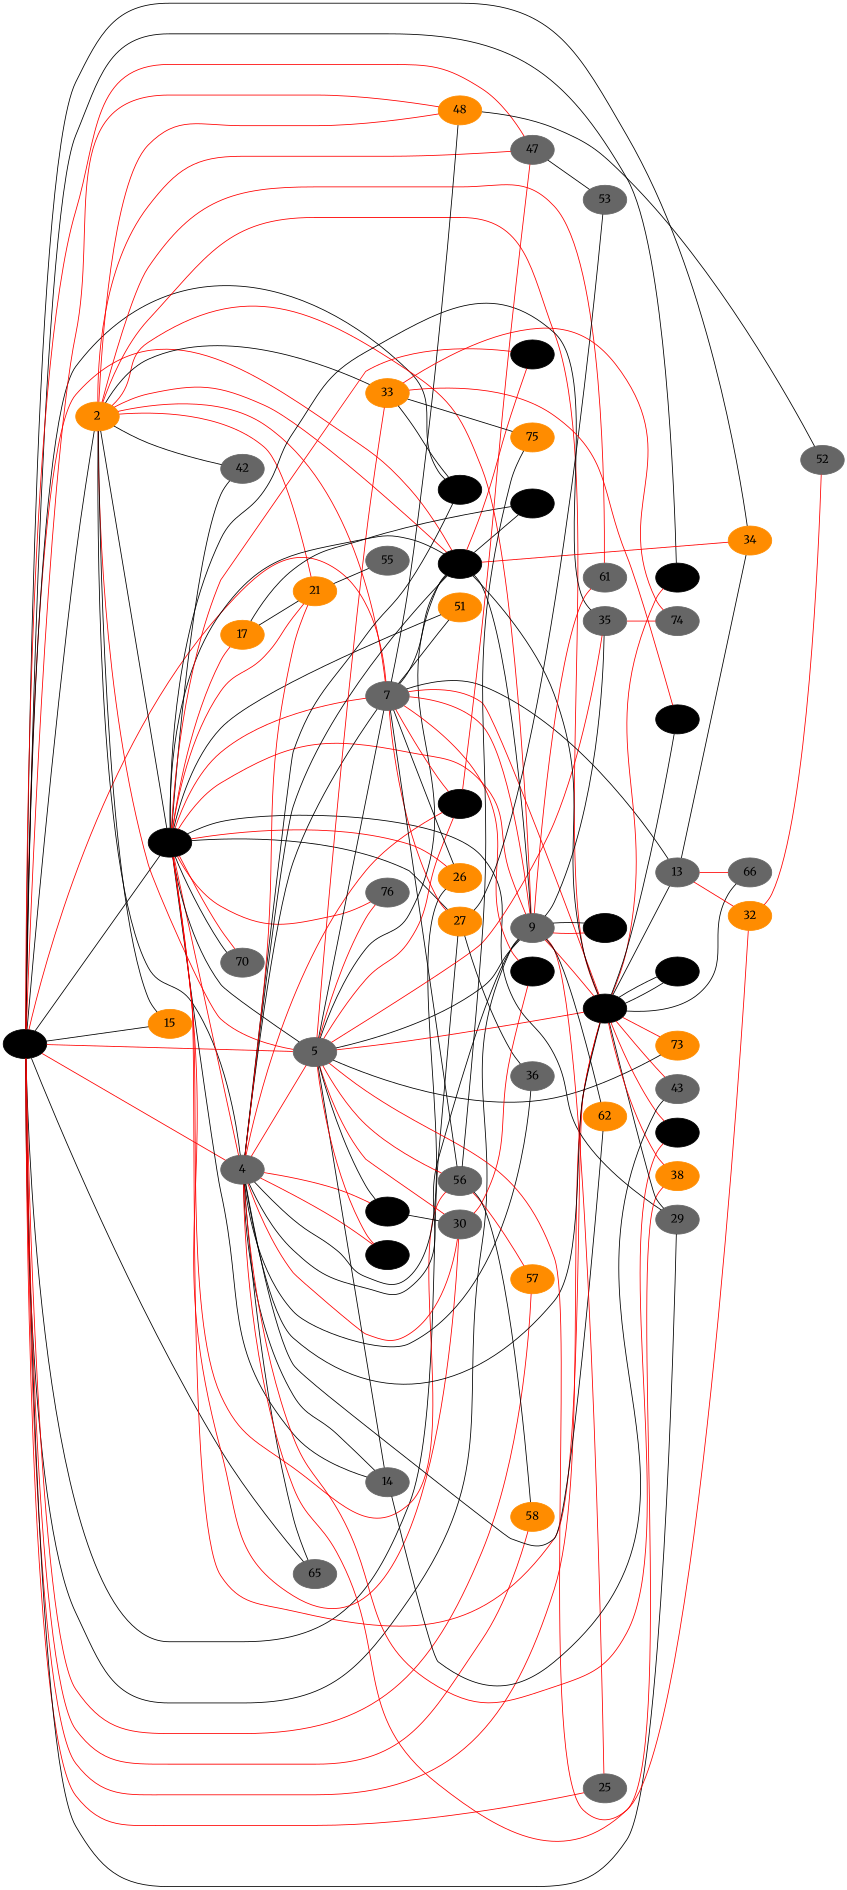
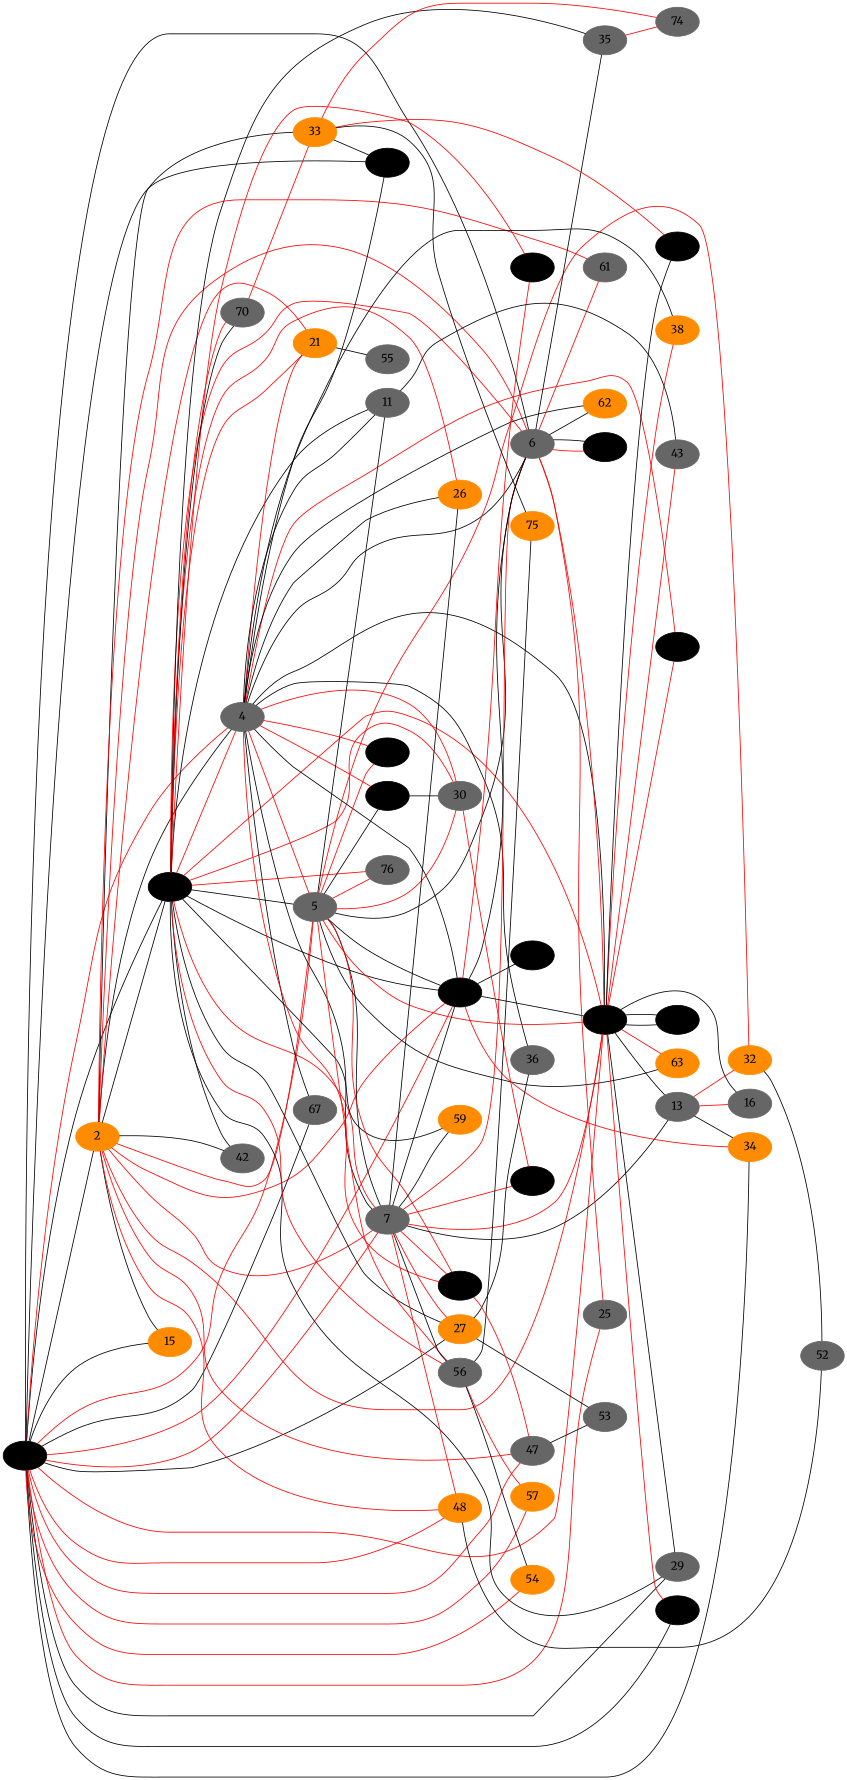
(435, 376) -> (424, 1364)
(460, 607) -> (460, 1120)
(242, 635) -> none
(808, 693) -> (810, 1202)
(346, 722) -> (279, 222)
(750, 872) -> (750, 1104)
(512, 901) -> none
(532, 928) -> (532, 444)
(677, 1046) -> (677, 1063)
(387, 1482) -> (387, 403)
(532, 1517) -> (532, 1580)
(315, 1574) -> (315, 1110)
(522, 1834) -> (360, 325)
